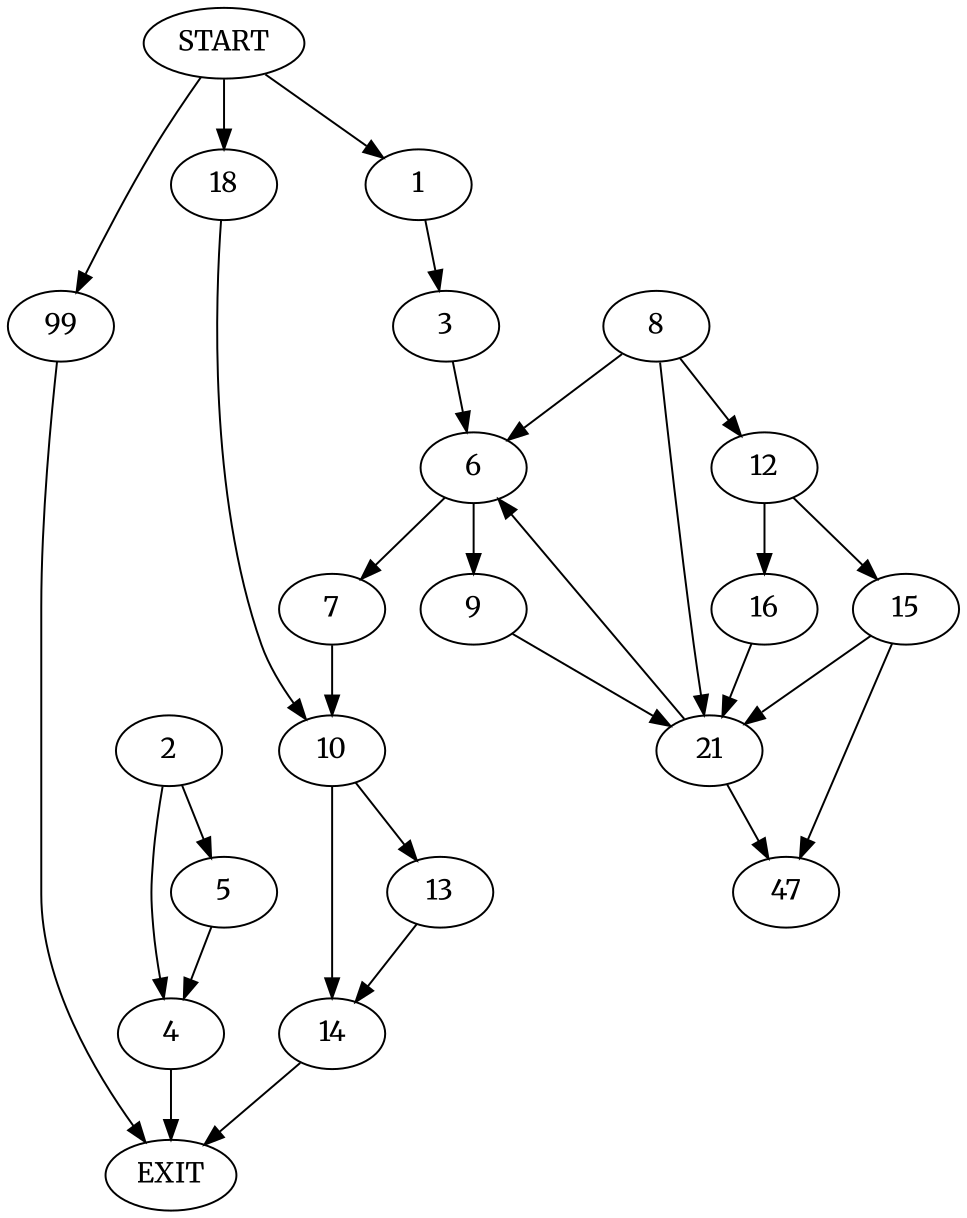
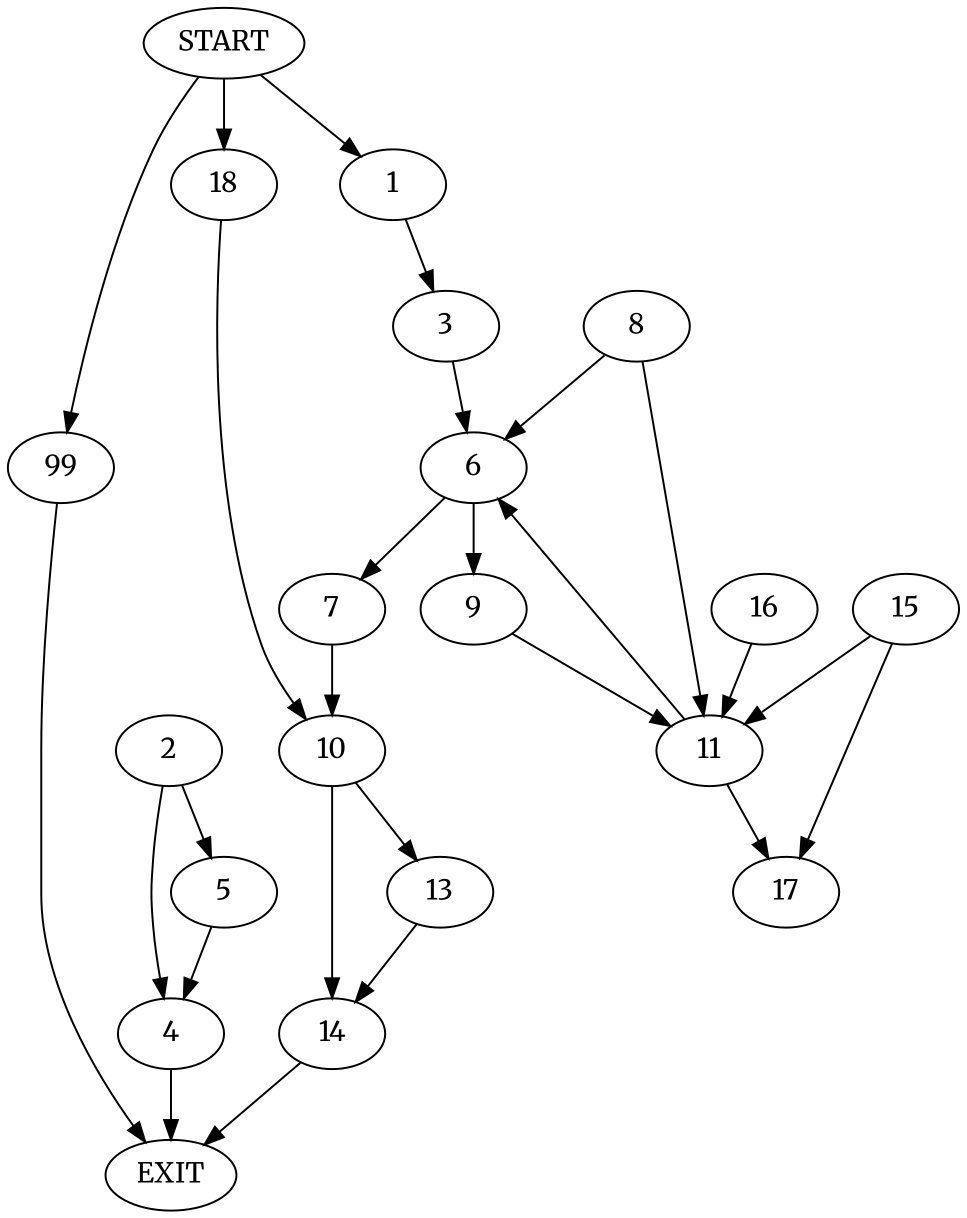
(764, 468) -> none
(709, 751) -> (709, 751)
(786, 892) -> (786, 892)
